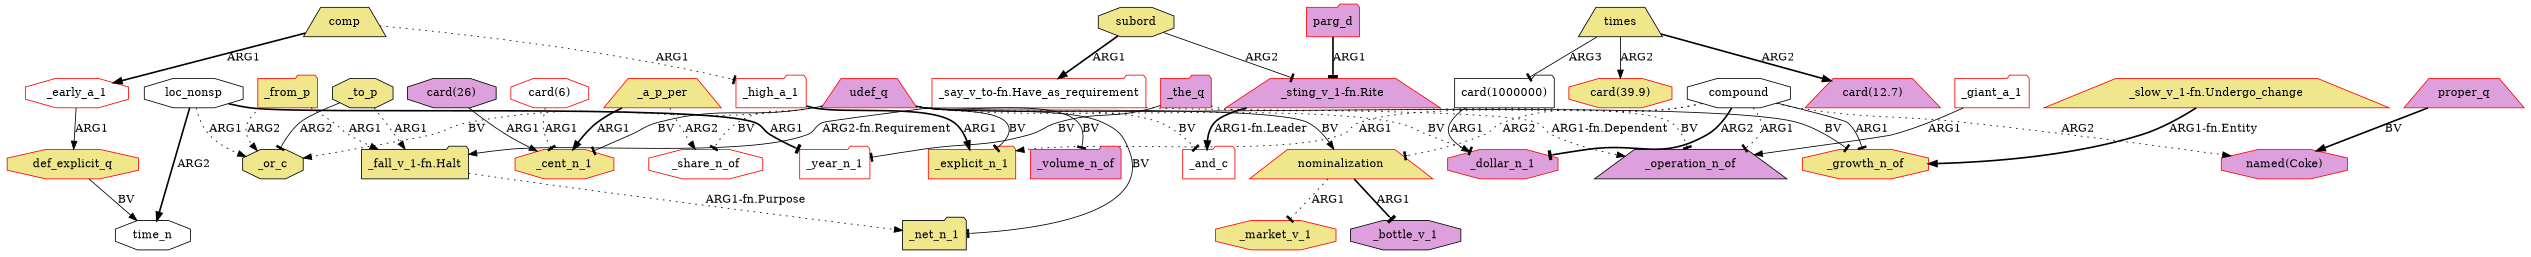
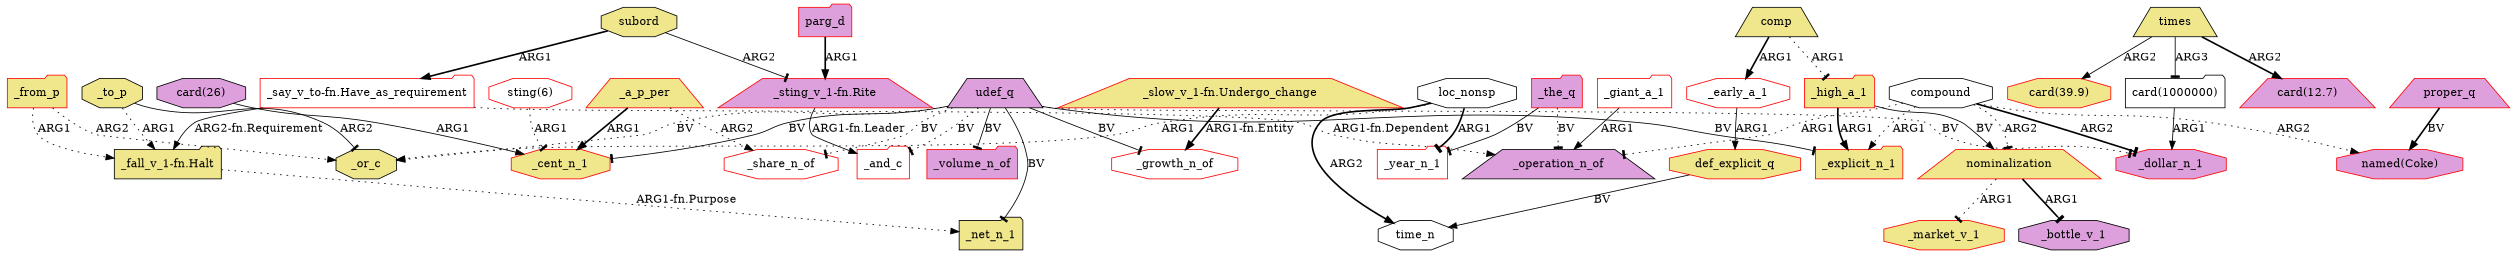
(1333, 56) -> (825, 53)
(550, 93) -> (530, 93)
(771, 93) -> (1840, 93)
(869, 93) -> (995, 93)
(1127, 110) -> (1935, 114)
(1221, 118) -> (817, 138)
(1835, 118) -> none
(1865, 164) -> (1175, 164)
